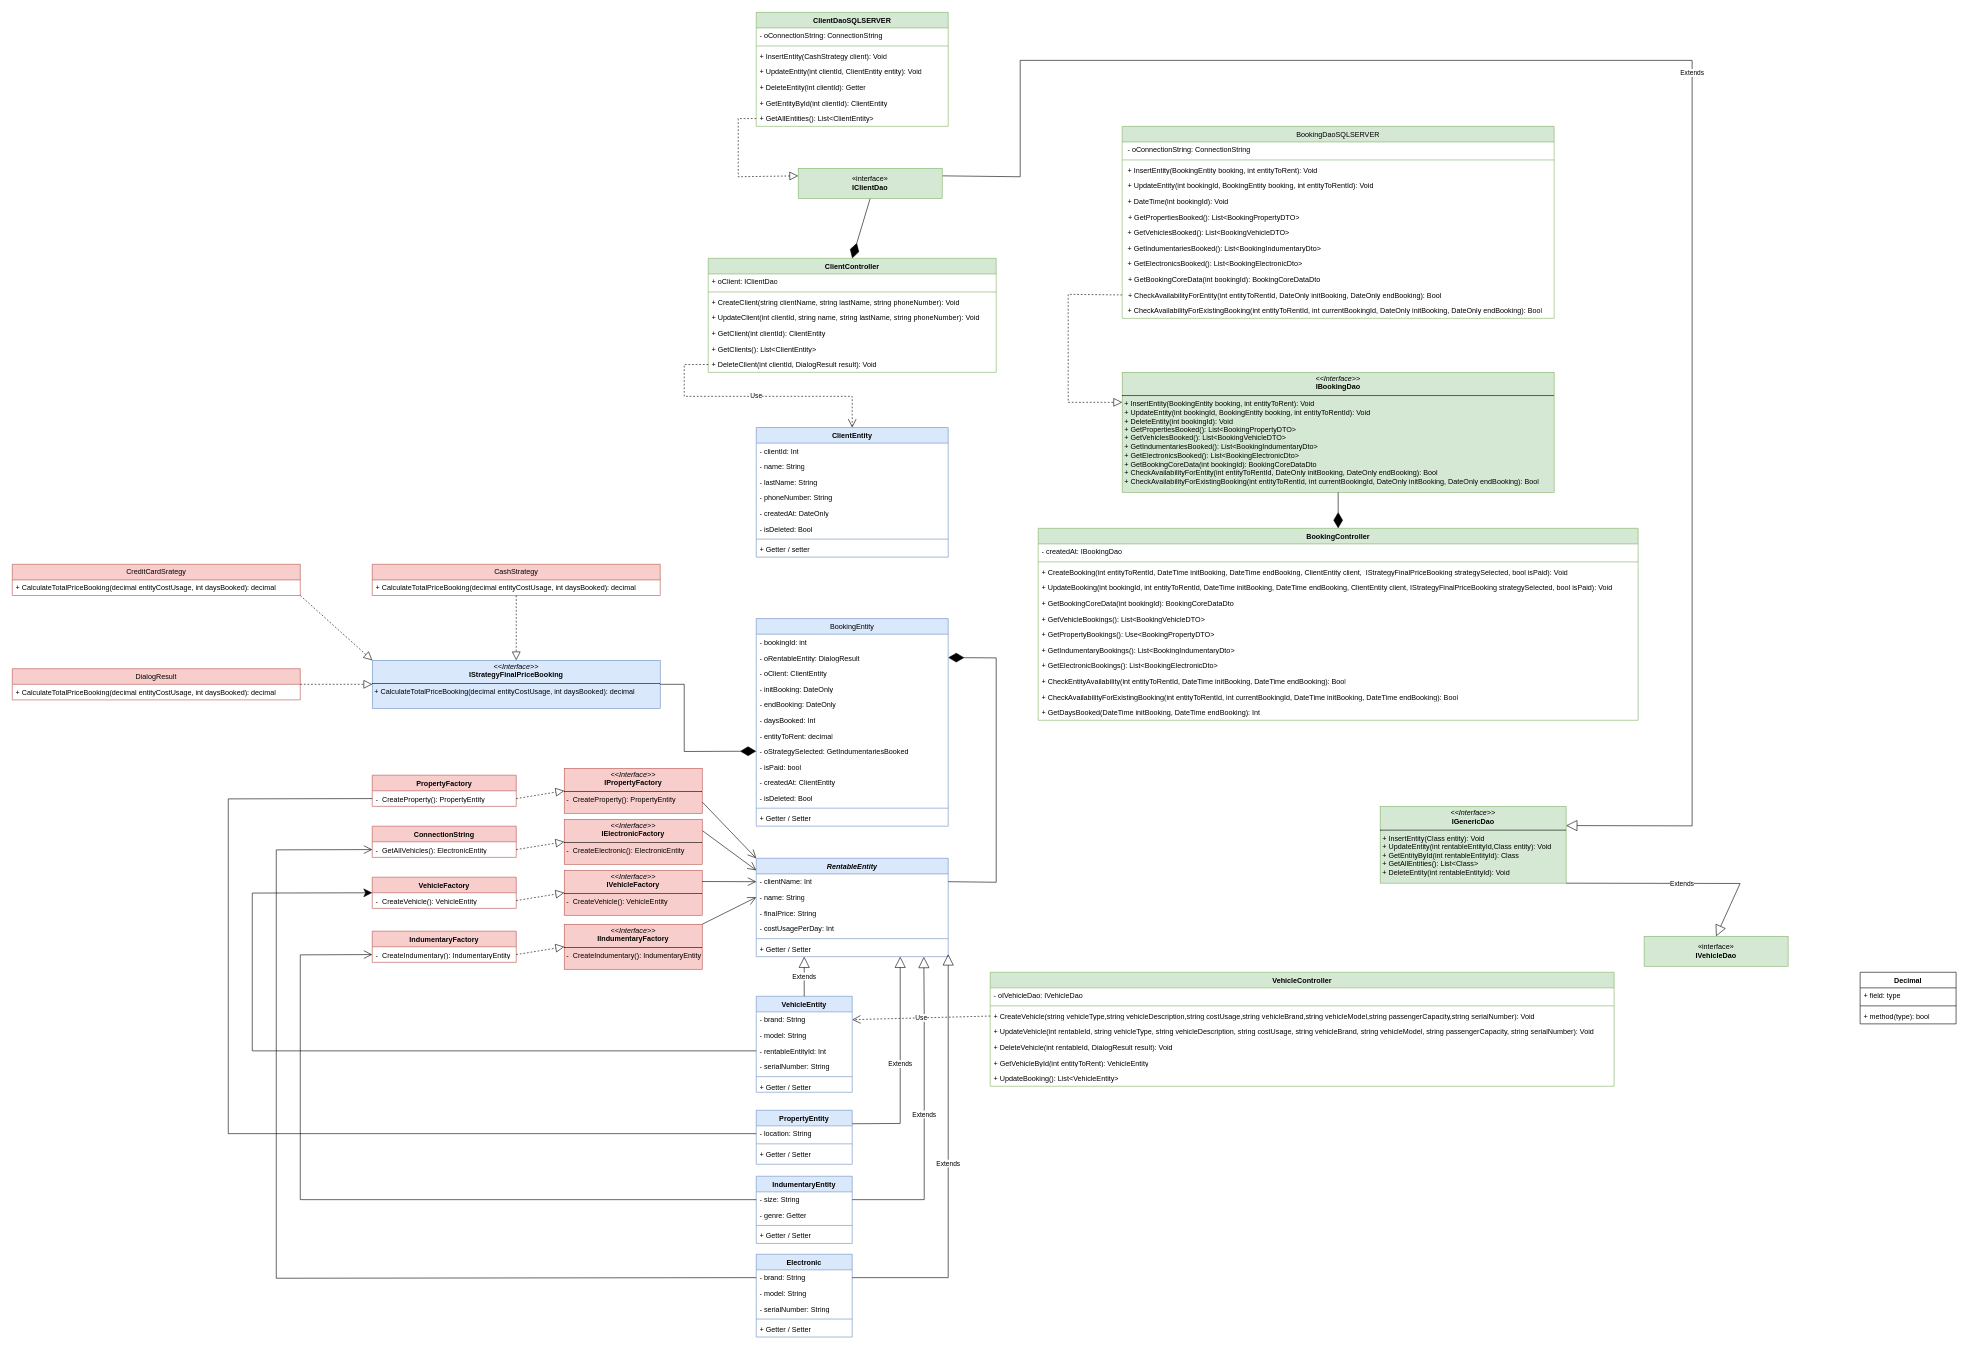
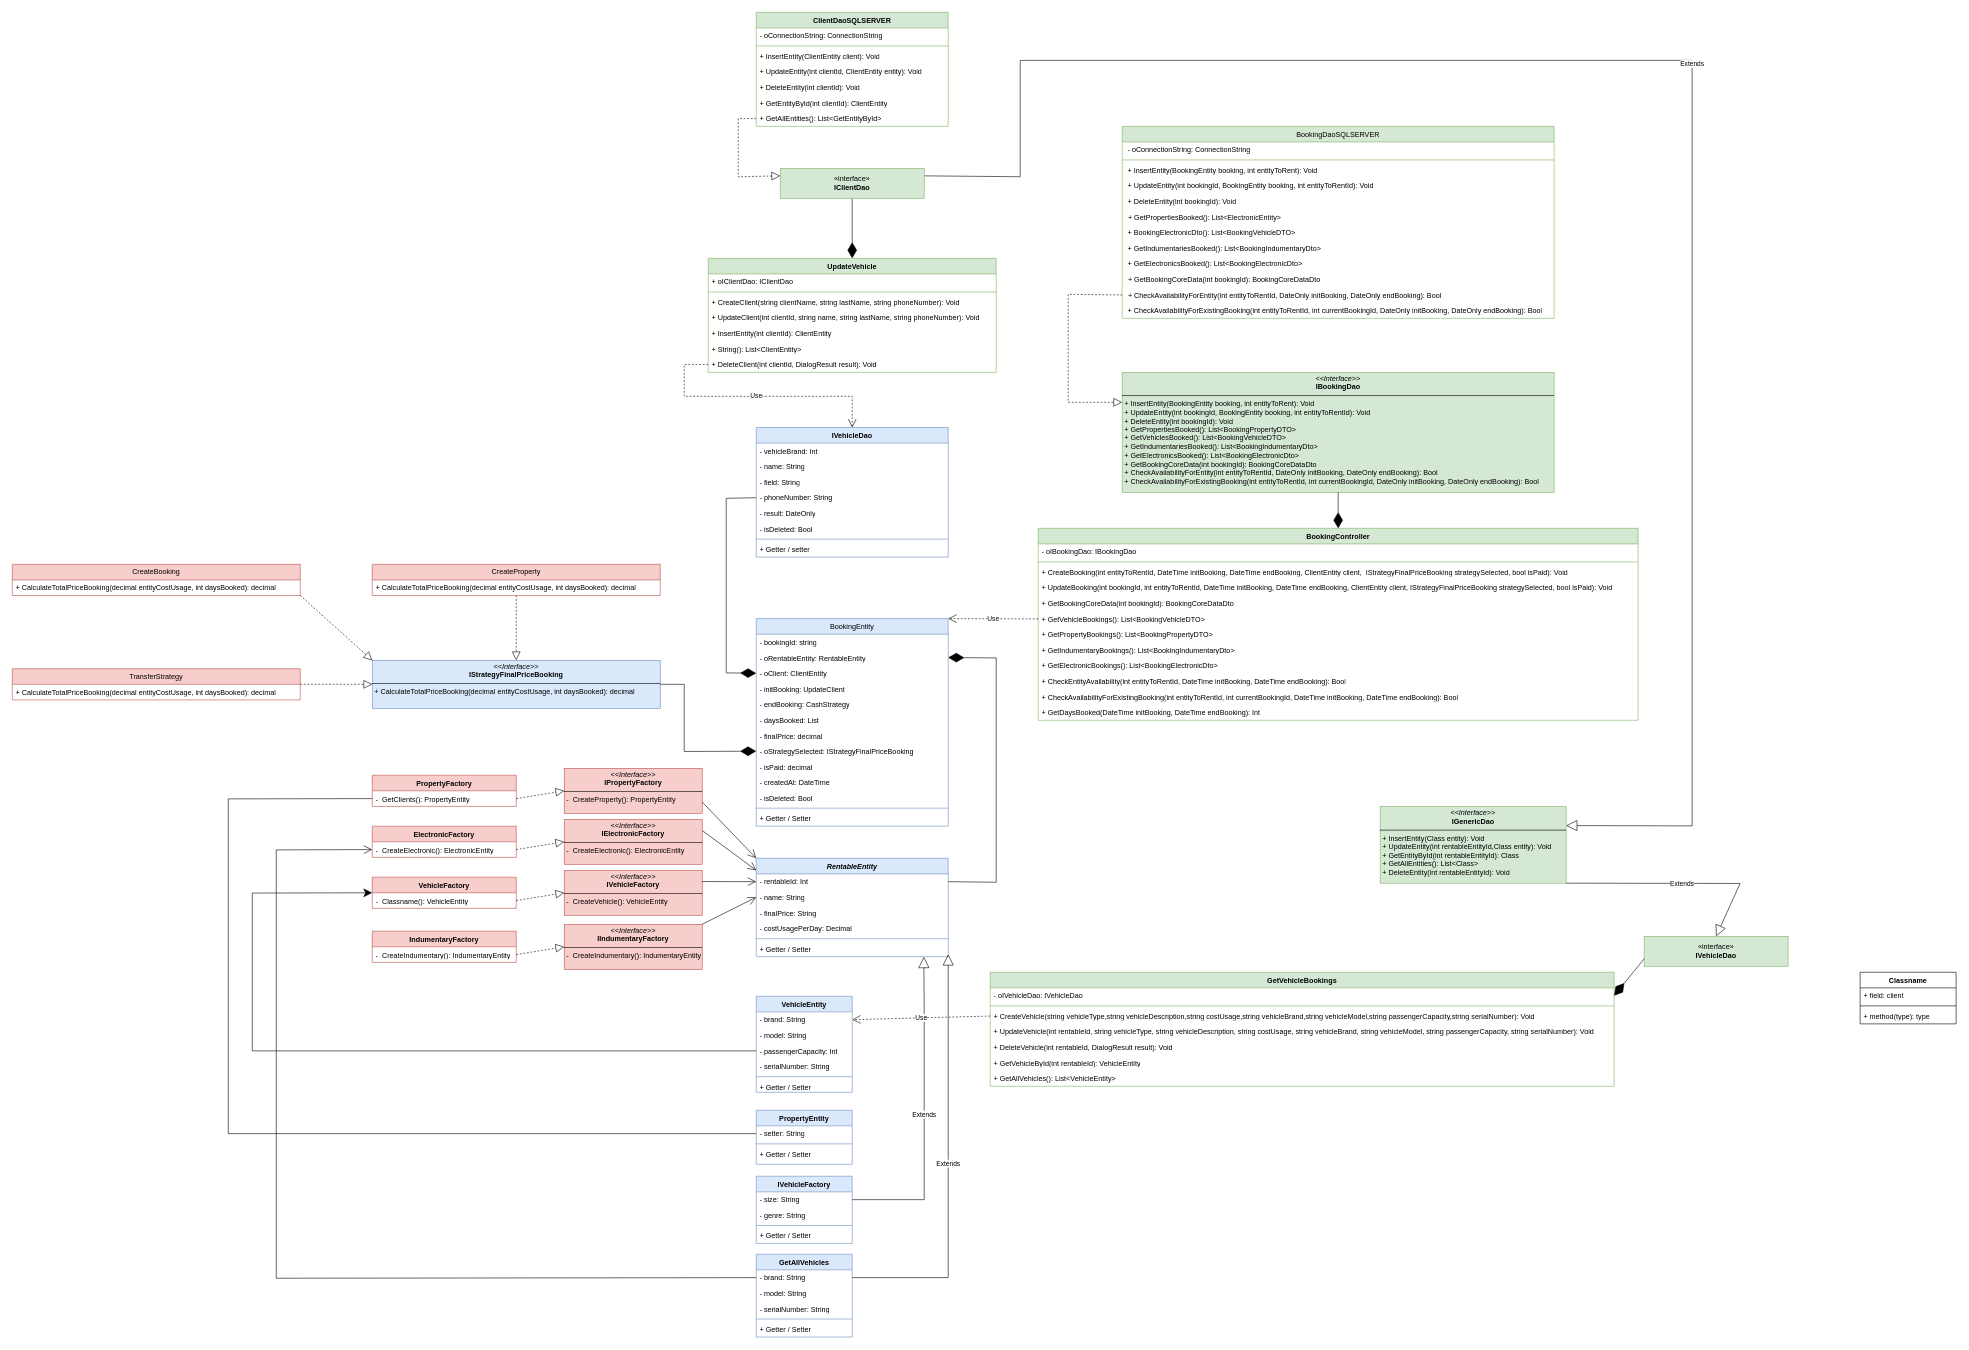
(835, 57) -> (832, 57)
(825, 88) -> (820, 88)
(827, 119) -> (831, 119)
(870, 183) -> (852, 183)
(1182, 202) -> (1189, 202)
(1221, 218) -> (1215, 218)
(1212, 233) -> (1217, 233)
(852, 267) -> (852, 267)
(748, 282) -> (756, 282)
(780, 334) -> (787, 334)
(774, 350) -> (767, 350)
(852, 436) -> (852, 436)
(785, 452) -> (794, 452)
(792, 483) -> (785, 483)
(798, 514) -> (792, 514)
(1087, 552) -> (1092, 552)
(156, 572) -> (156, 572)
(516, 572) -> (516, 572)
none -> (993, 619)
(1136, 635) -> (1137, 635)
(787, 643) -> (794, 643)
(815, 659) -> (820, 659)
none -> (726, 672)
(156, 677) -> (156, 677)
(800, 690) -> (807, 690)
(800, 705) -> (809, 705)
(791, 721) -> (792, 721)
(801, 737) -> (795, 737)
(842, 752) -> (847, 752)
(783, 768) -> (788, 768)
(805, 783) -> (798, 783)
(443, 800) -> (433, 800)
(444, 835) -> (444, 835)
(441, 851) -> (445, 855)
(789, 882) -> (790, 882)
(435, 902) -> (428, 902)
(801, 929) -> (808, 929)
none -> (1635, 971)
(1302, 981) -> (1302, 981)
(1908, 981) -> (1908, 981)
(804, 982) -> none
(1885, 996) -> (1888, 996)
(1900, 1017) -> (1901, 1017)
(802, 1052) -> (805, 1052)
(1083, 1064) -> (1079, 1064)
(900, 1070) -> none
(1065, 1079) -> (1064, 1079)
(791, 1134) -> (788, 1134)
(804, 1185) -> (804, 1185)
(371, 1200) -> none
(787, 1216) -> (786, 1216)
(804, 1263) -> (804, 1263)
